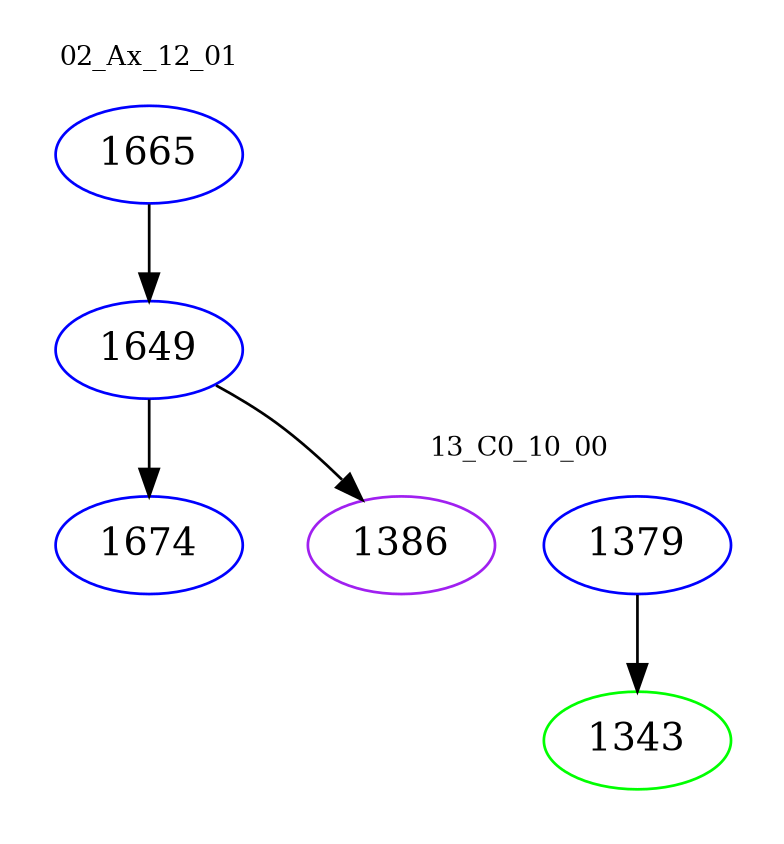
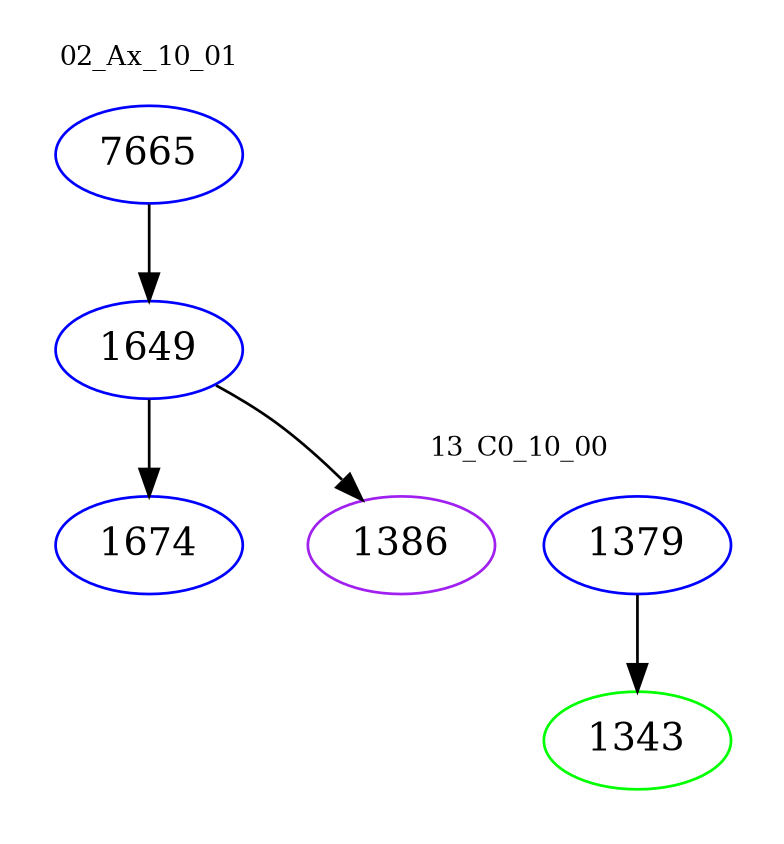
(149, 58) -> (149, 58)
(149, 155) -> (149, 155)
